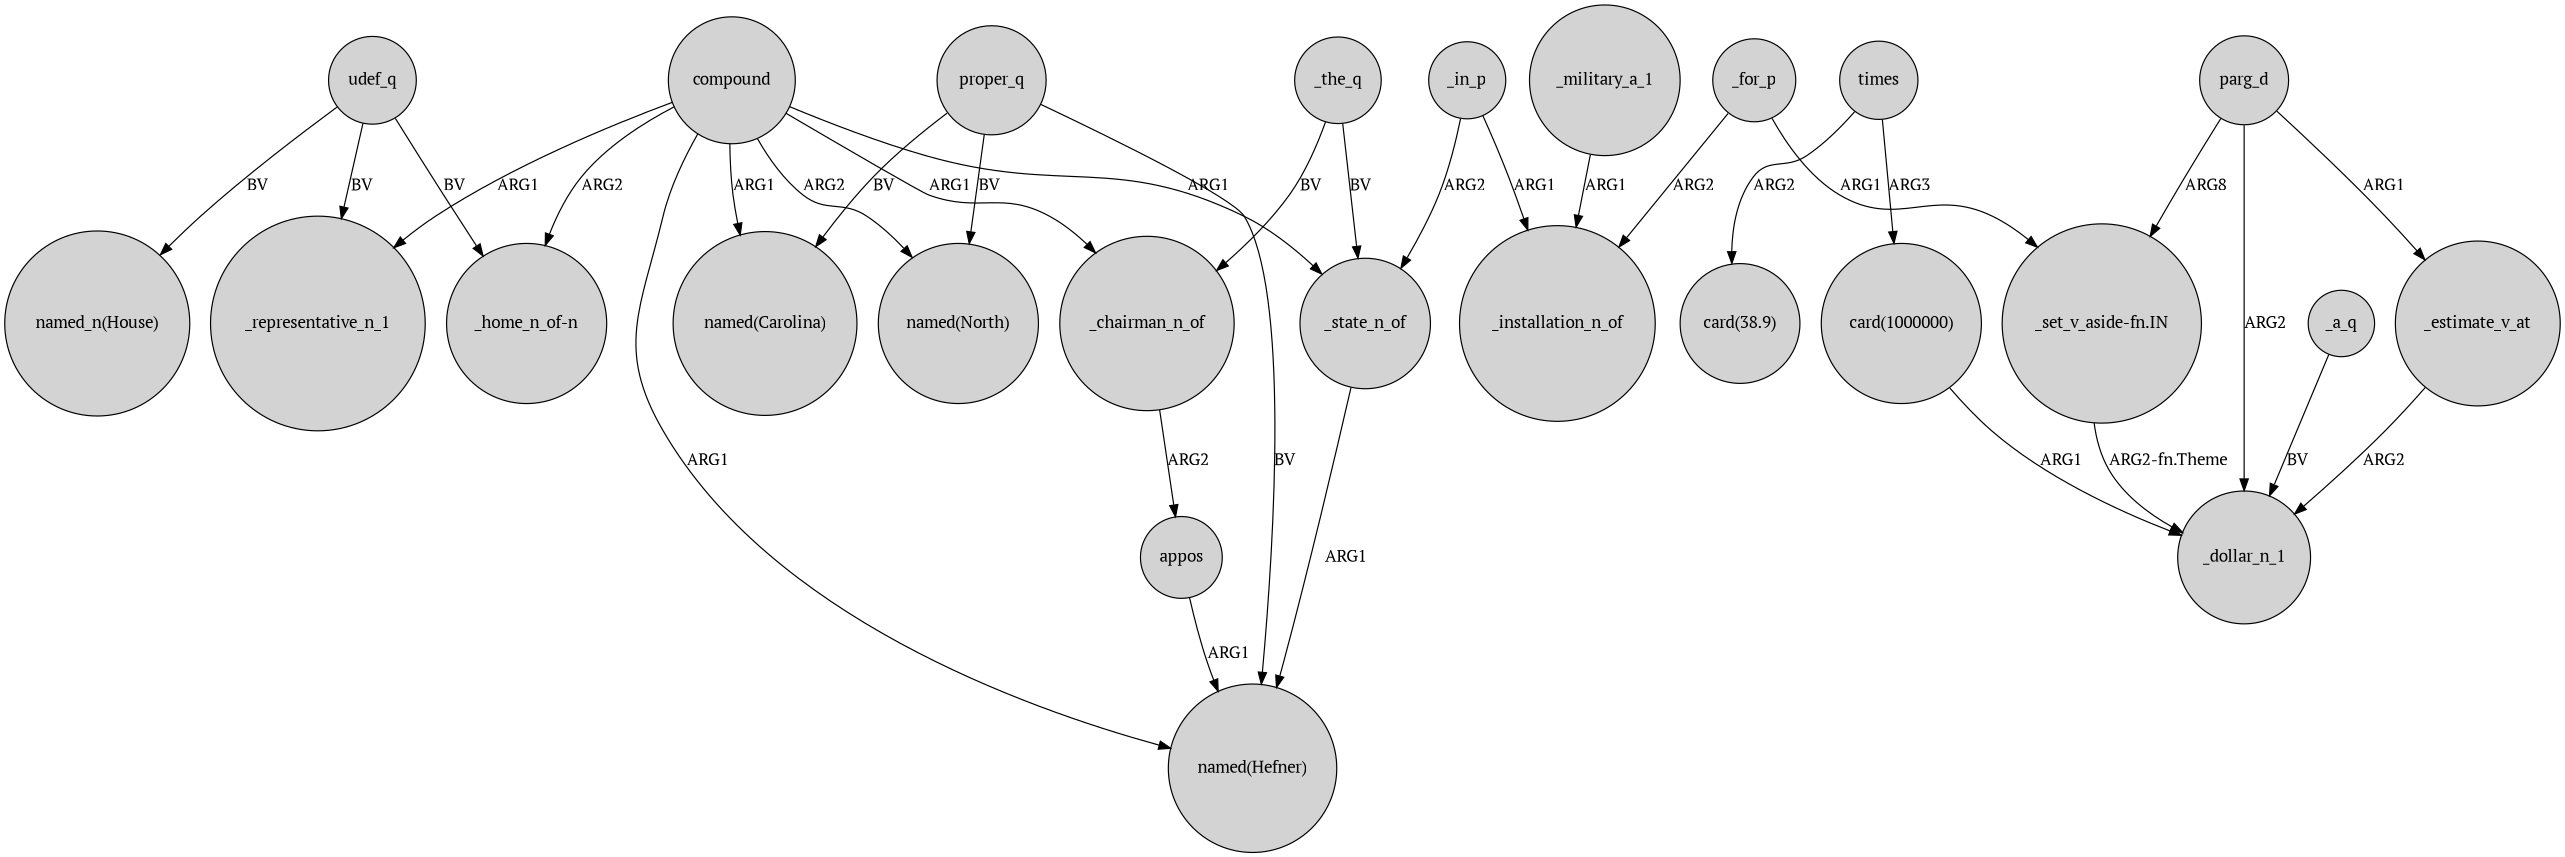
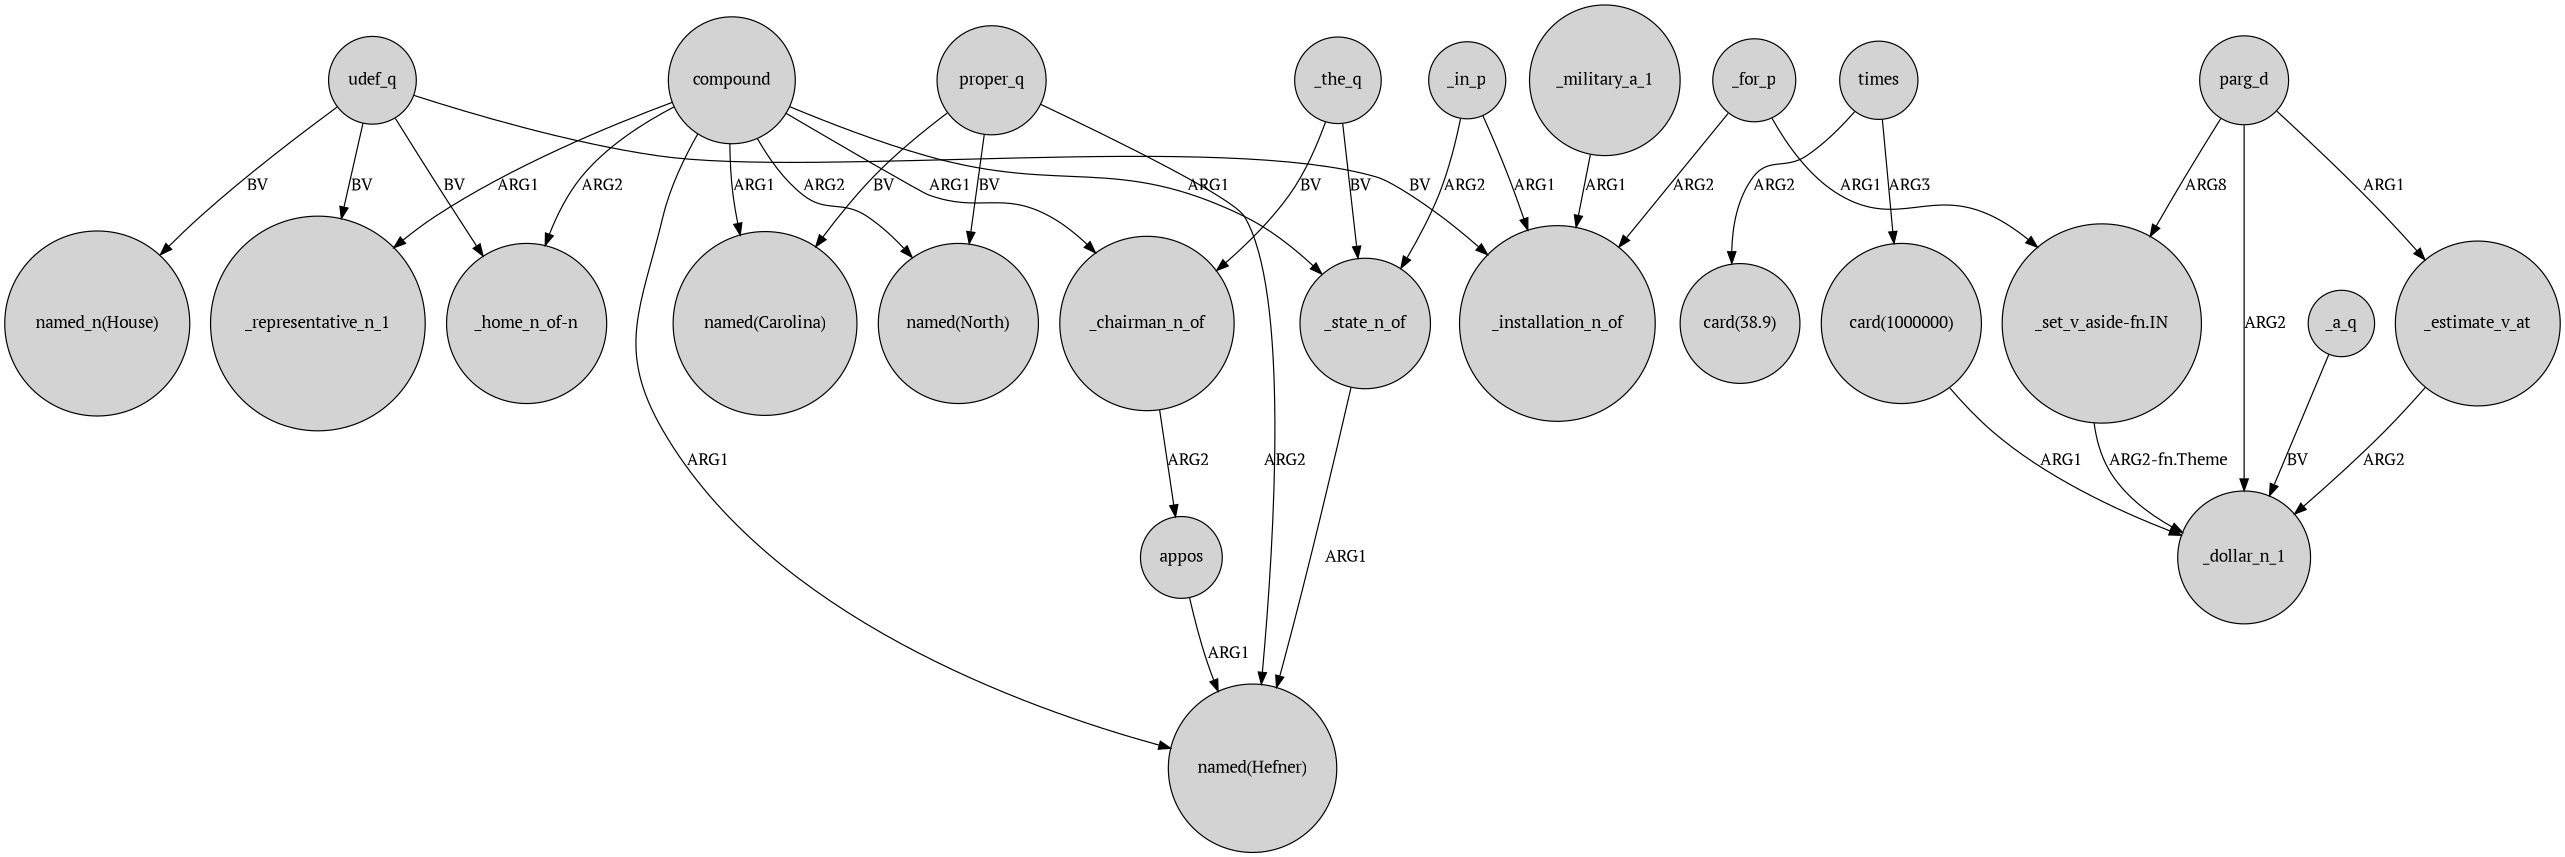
none -> (1009, 158)
(1285, 461) -> (1285, 461)
